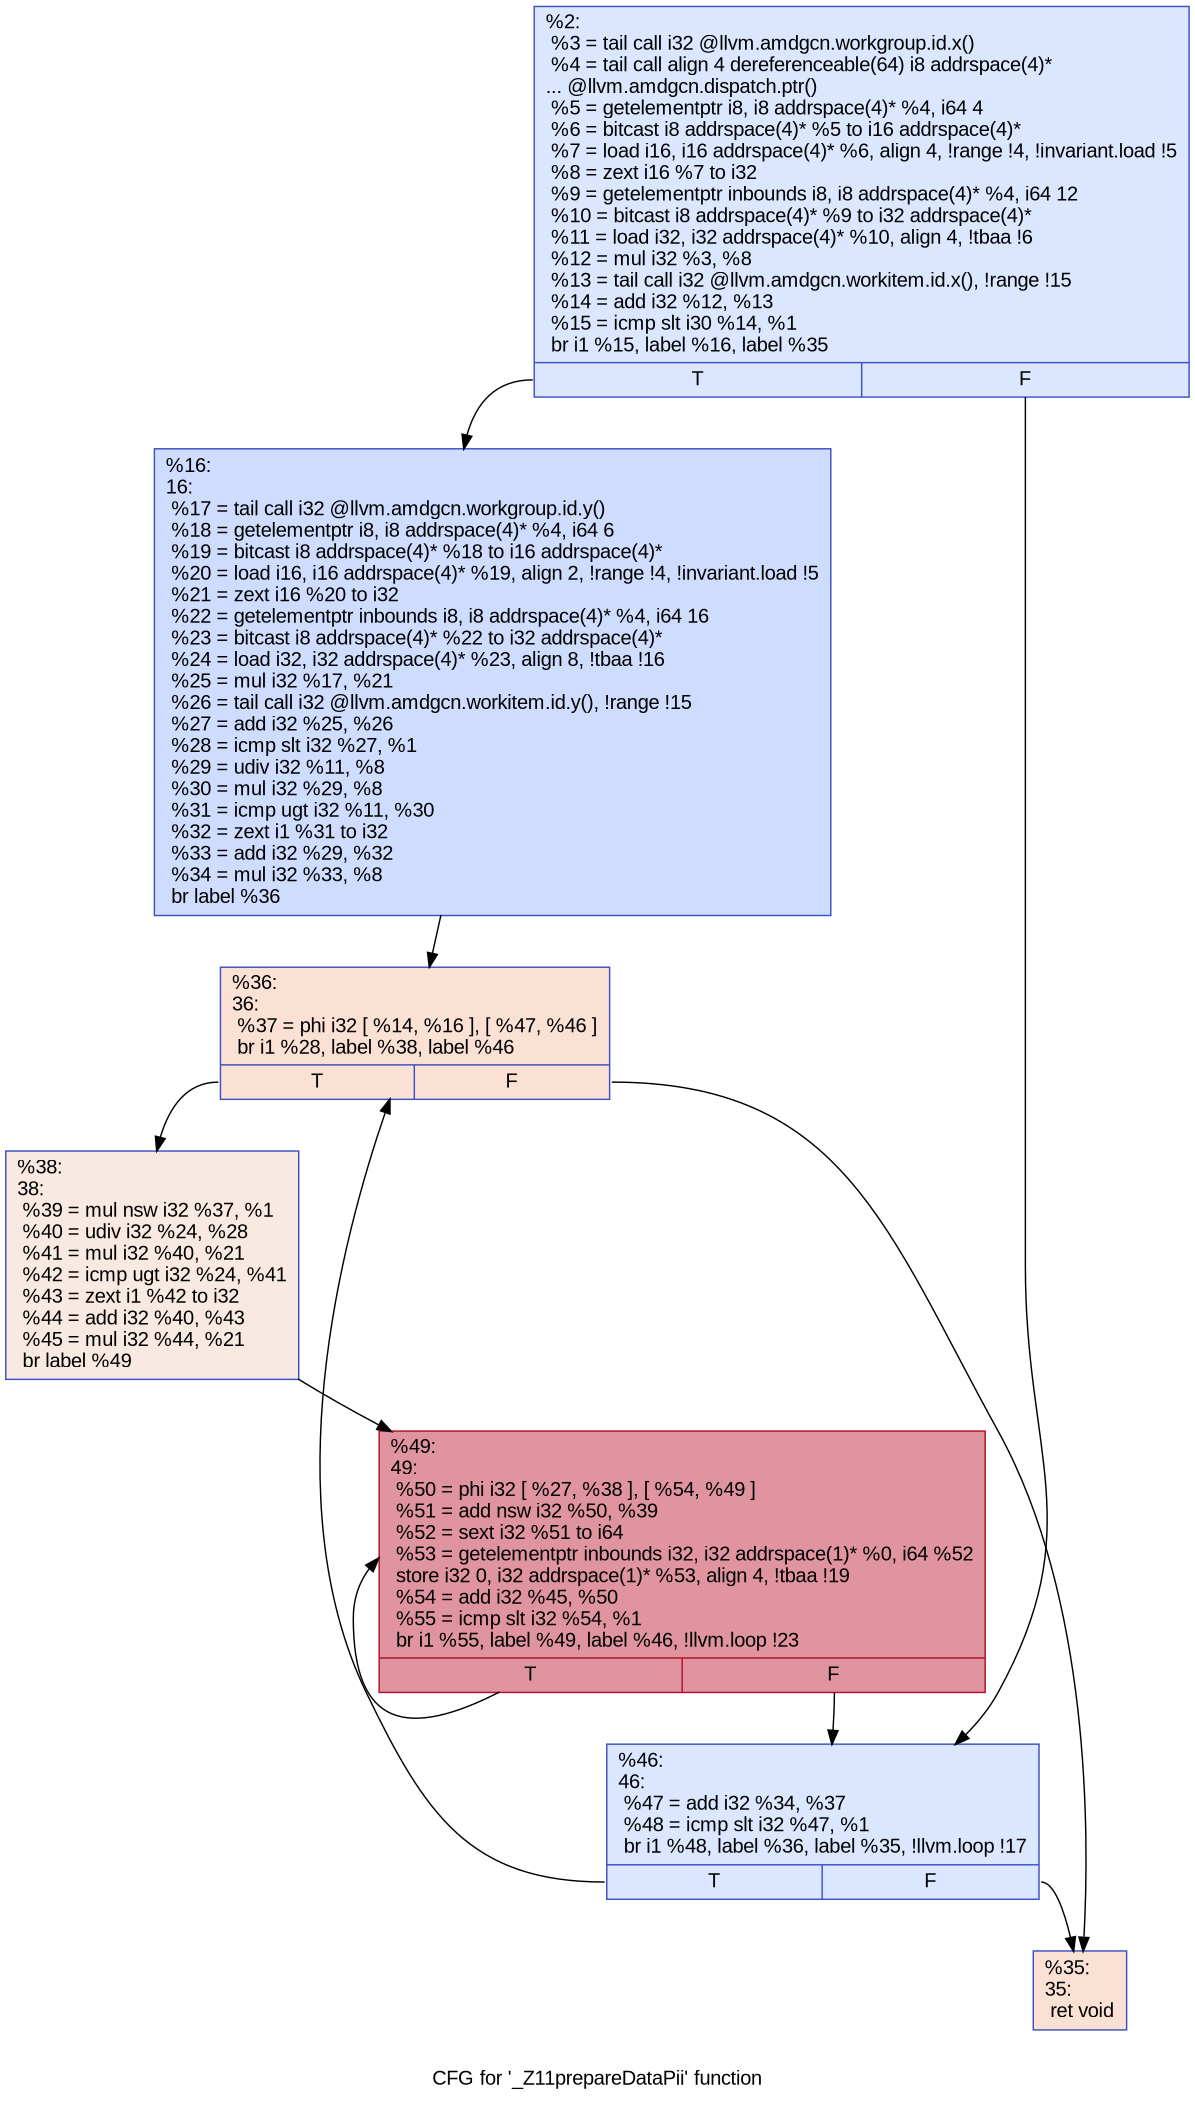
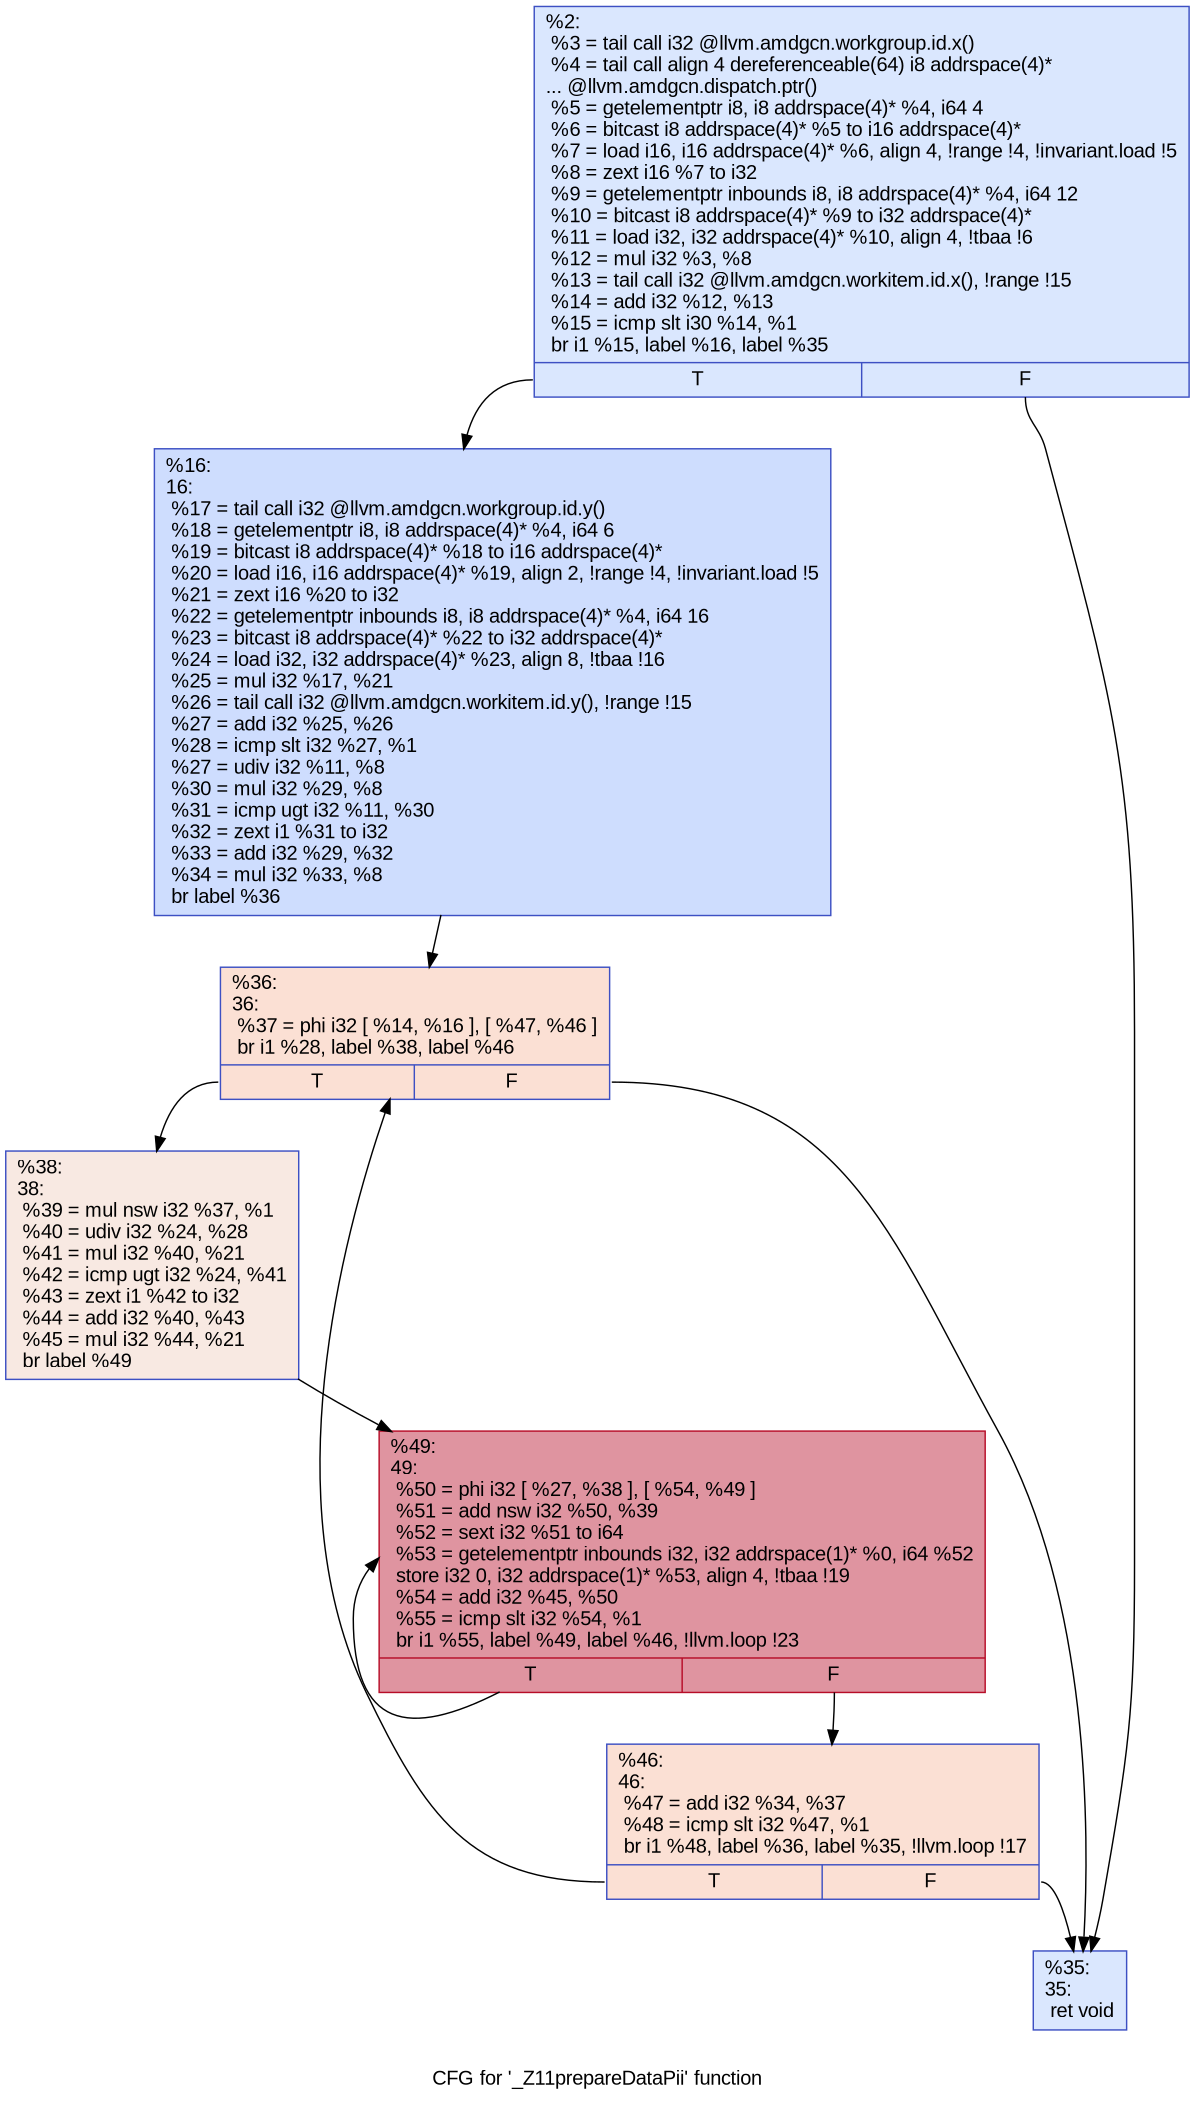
(276, 768) -> (276, 768)
(1025, 1076) -> (1135, 1162)
(823, 1822) -> (823, 1822)
(1080, 1990) -> (1080, 1990)
